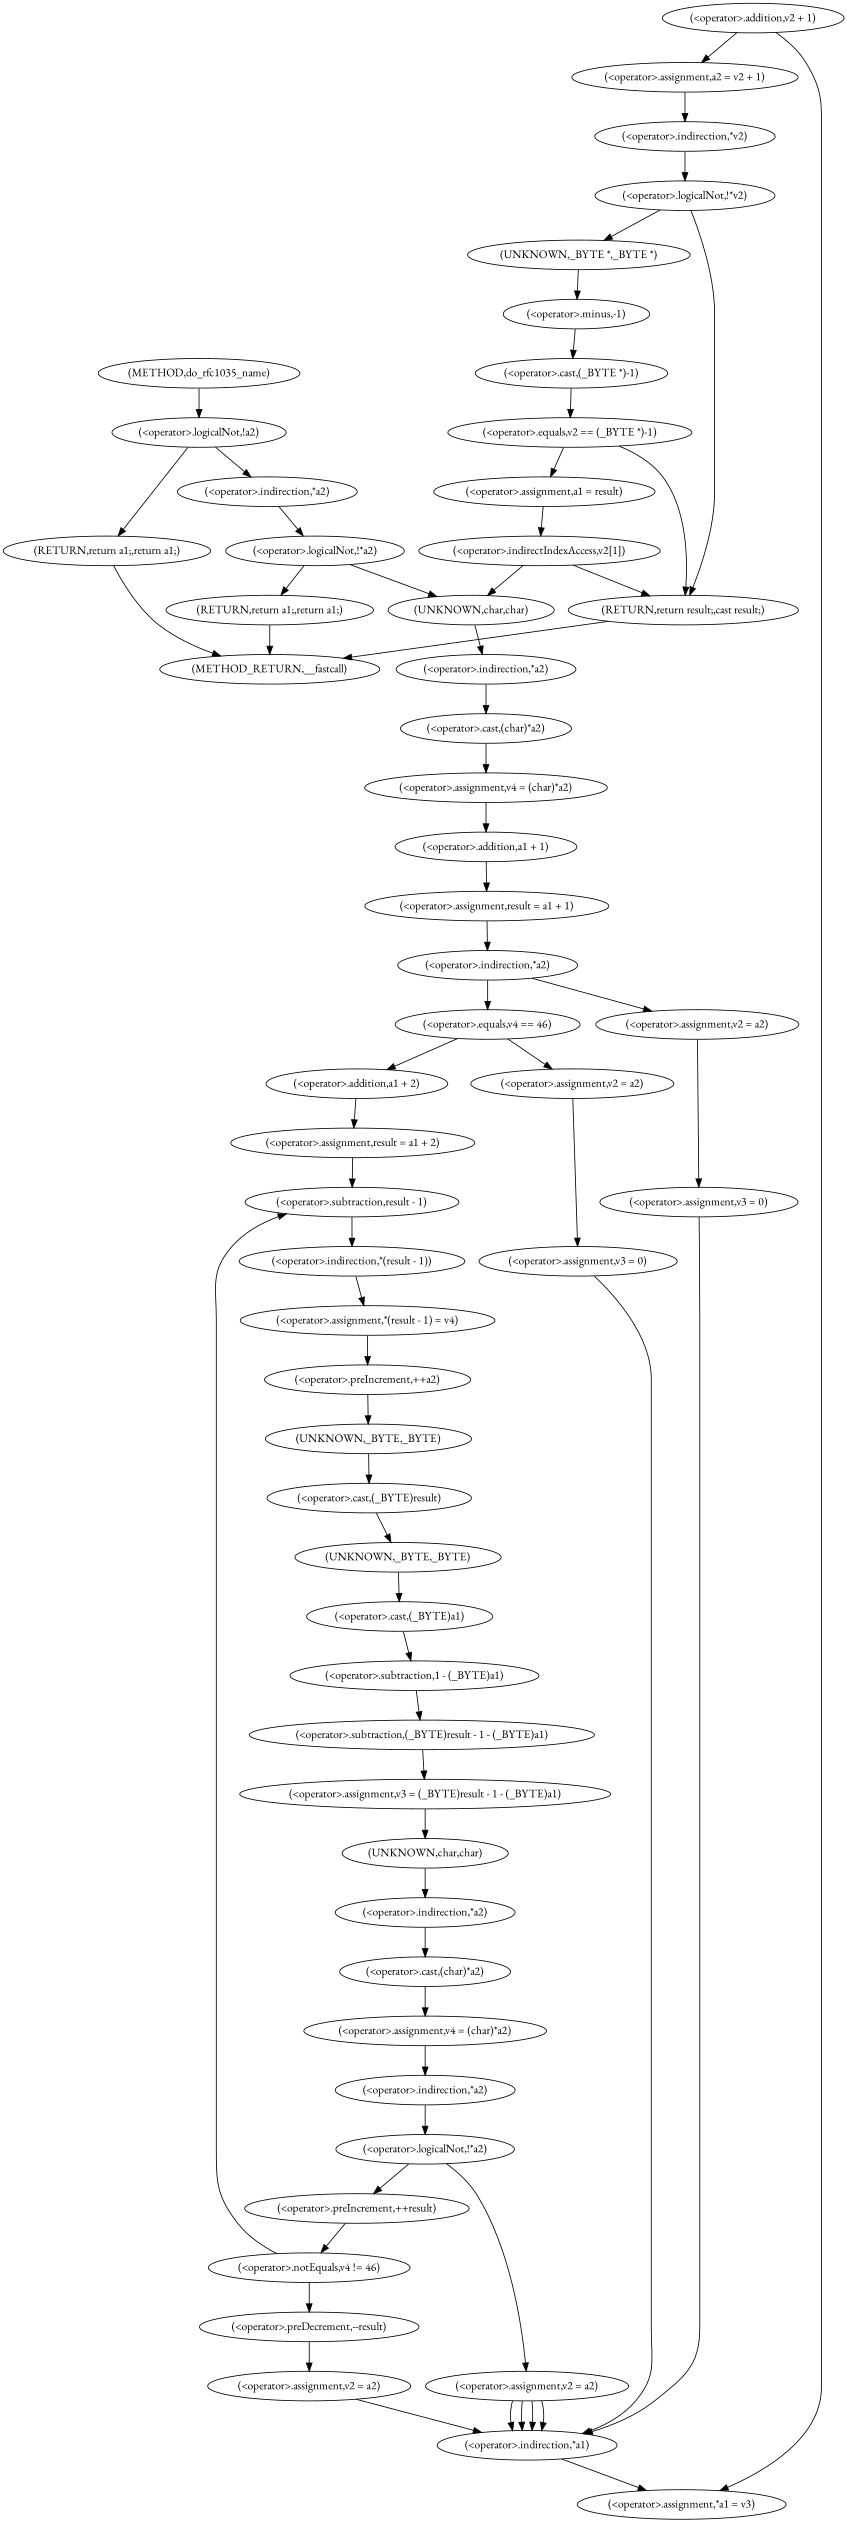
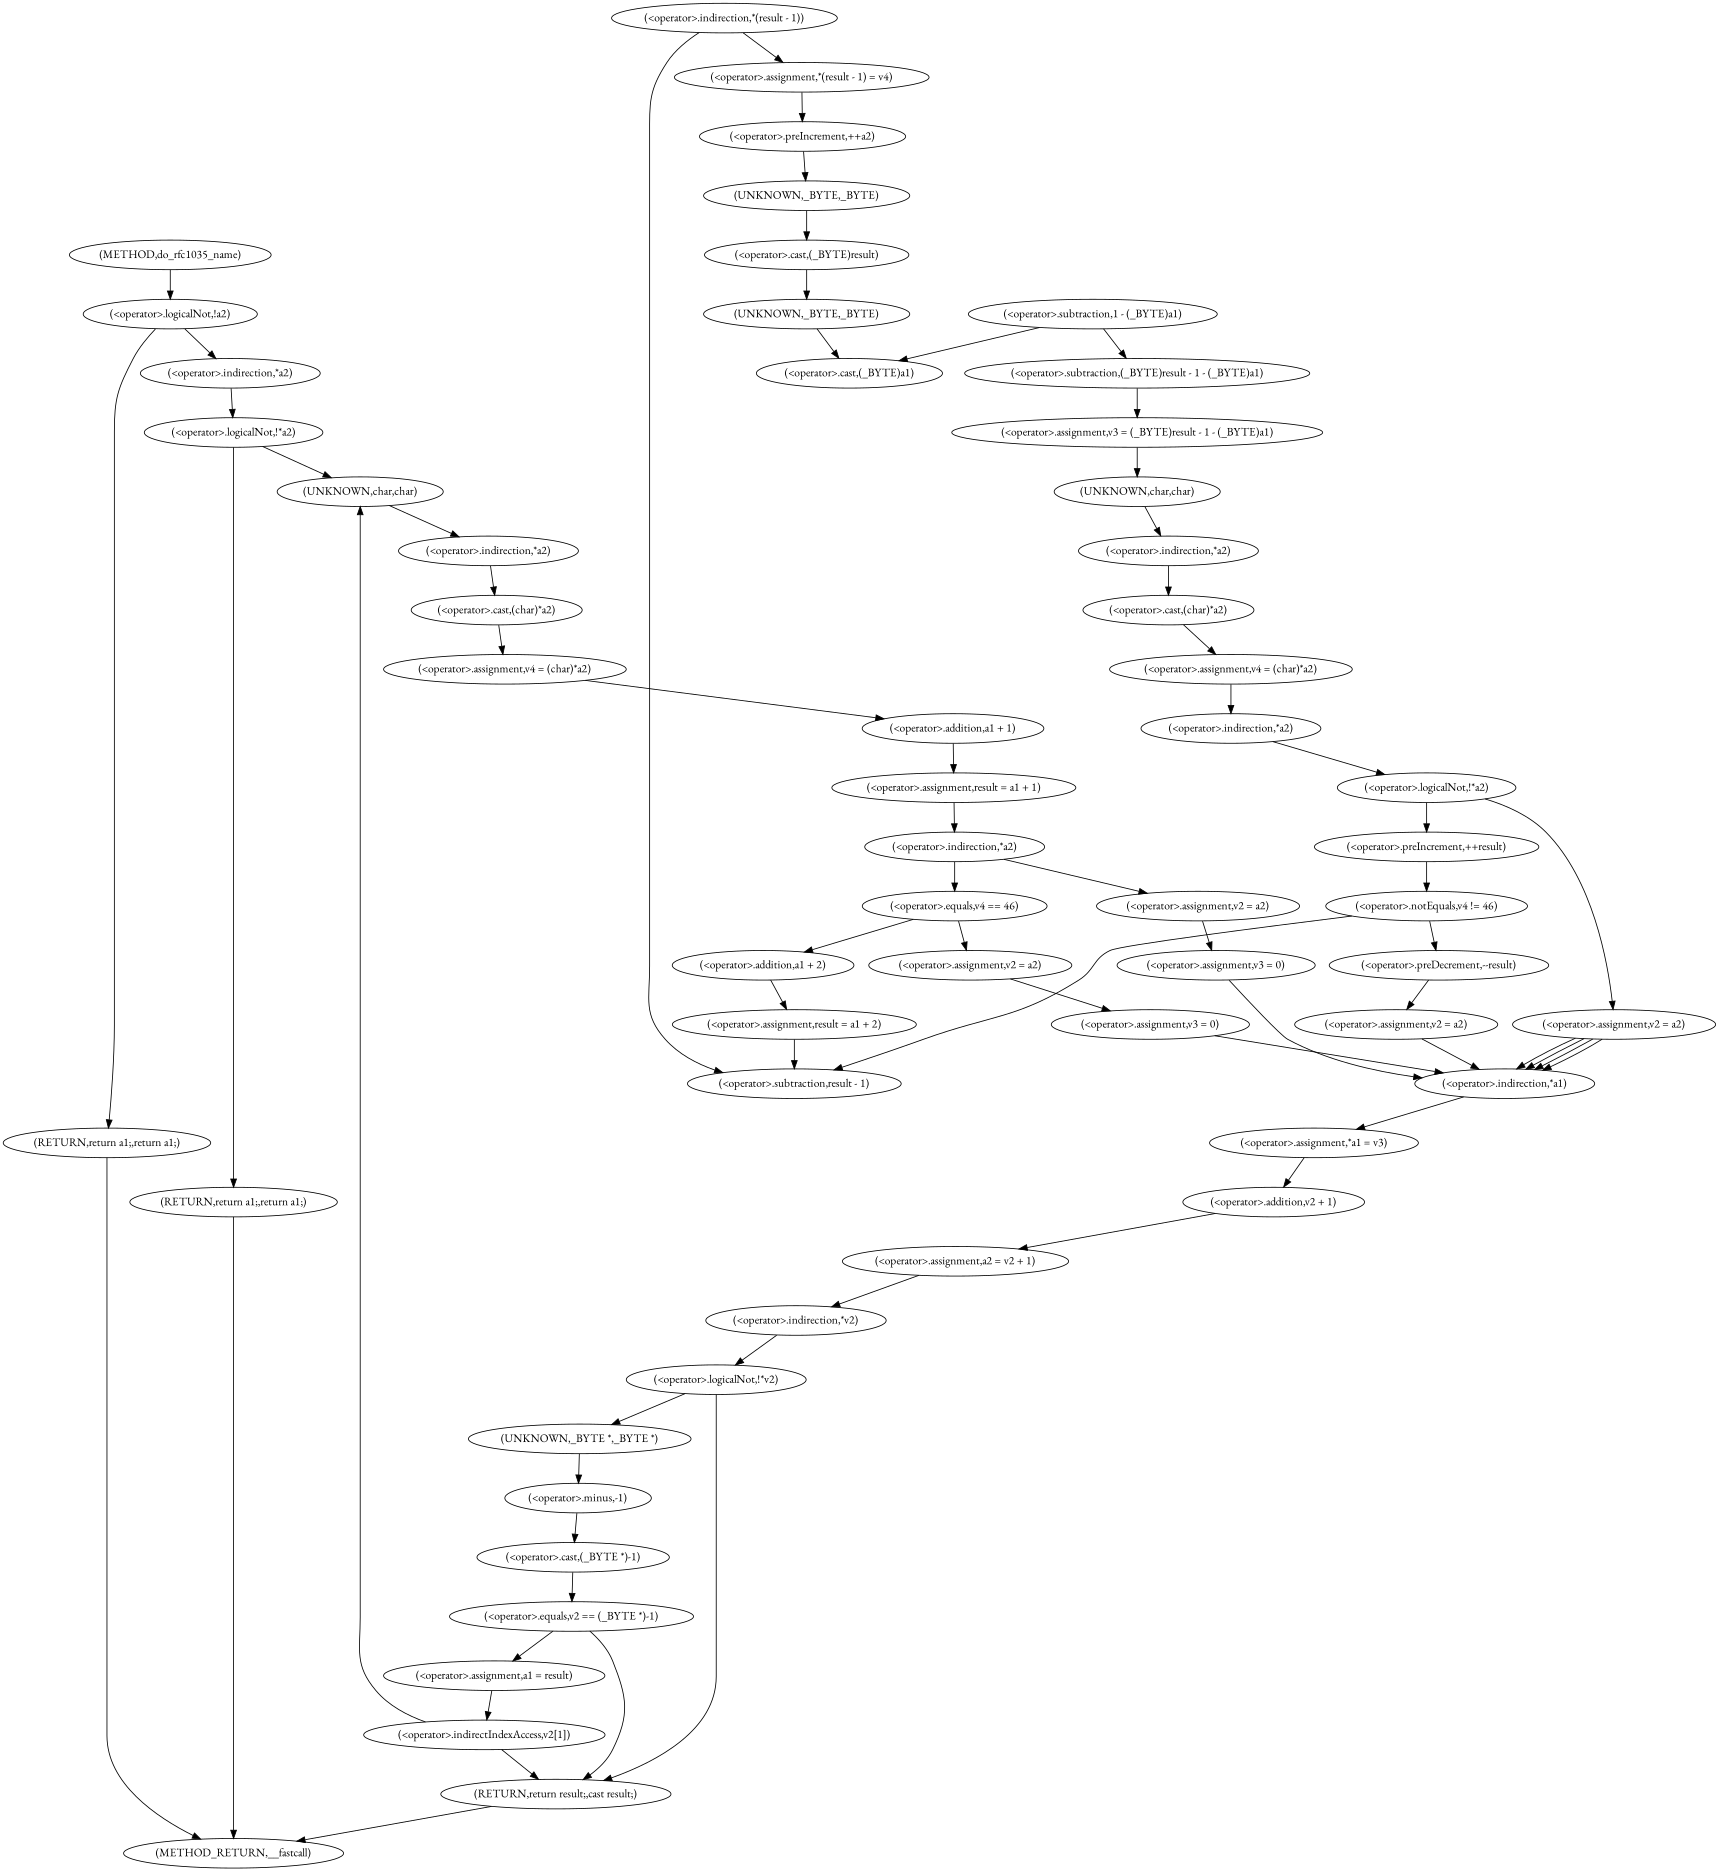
(352, 1228) -> (650, 559)
(821, 1274) -> (1296, 1169)
(406, 1642) -> (973, 343)
